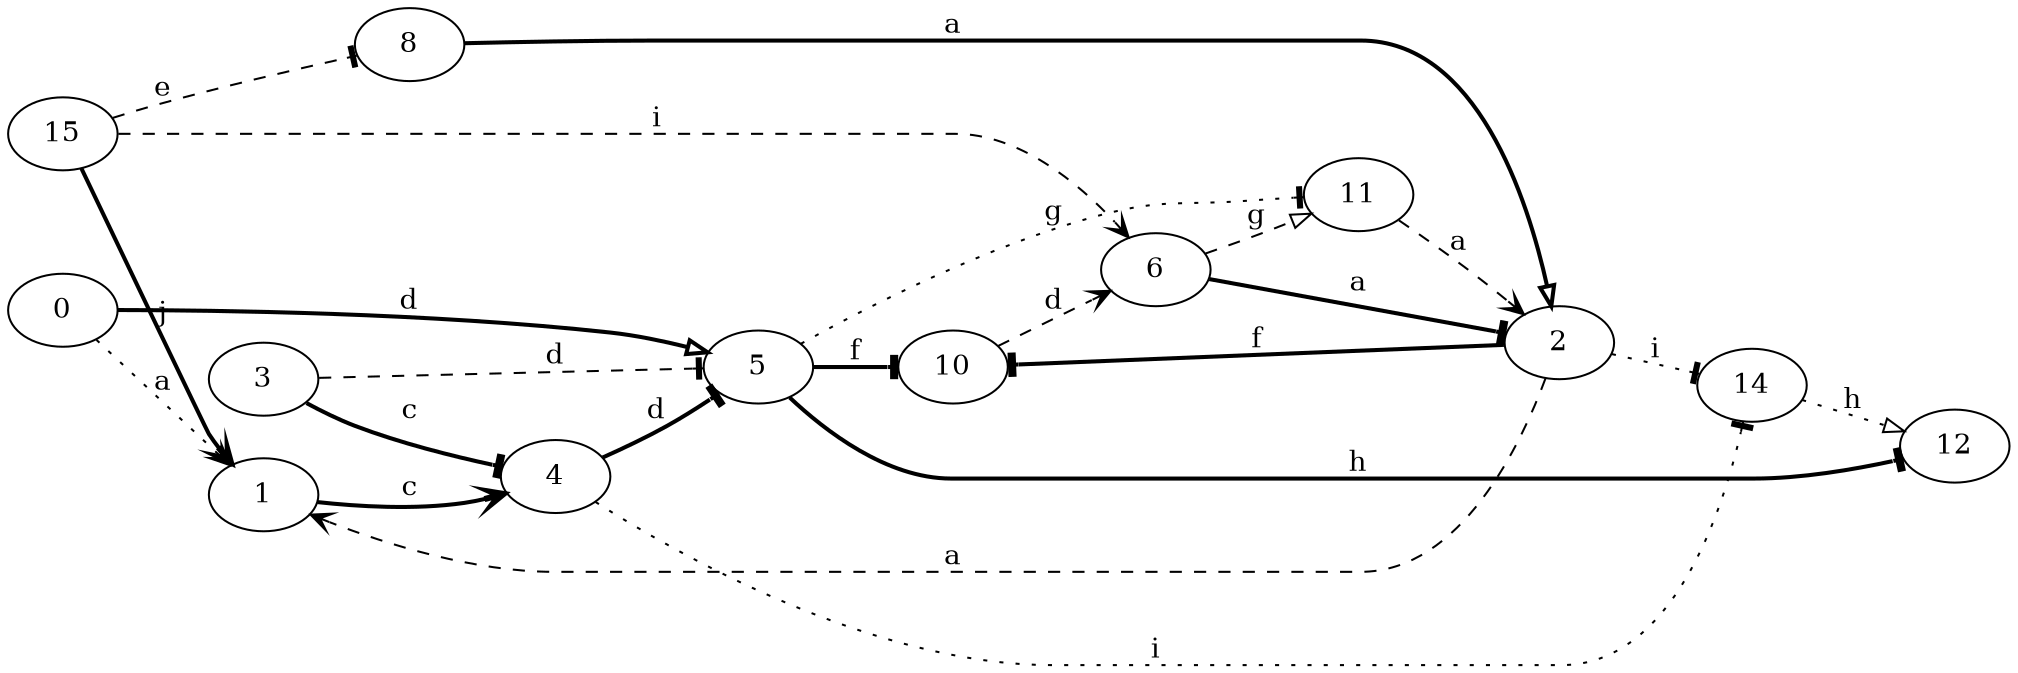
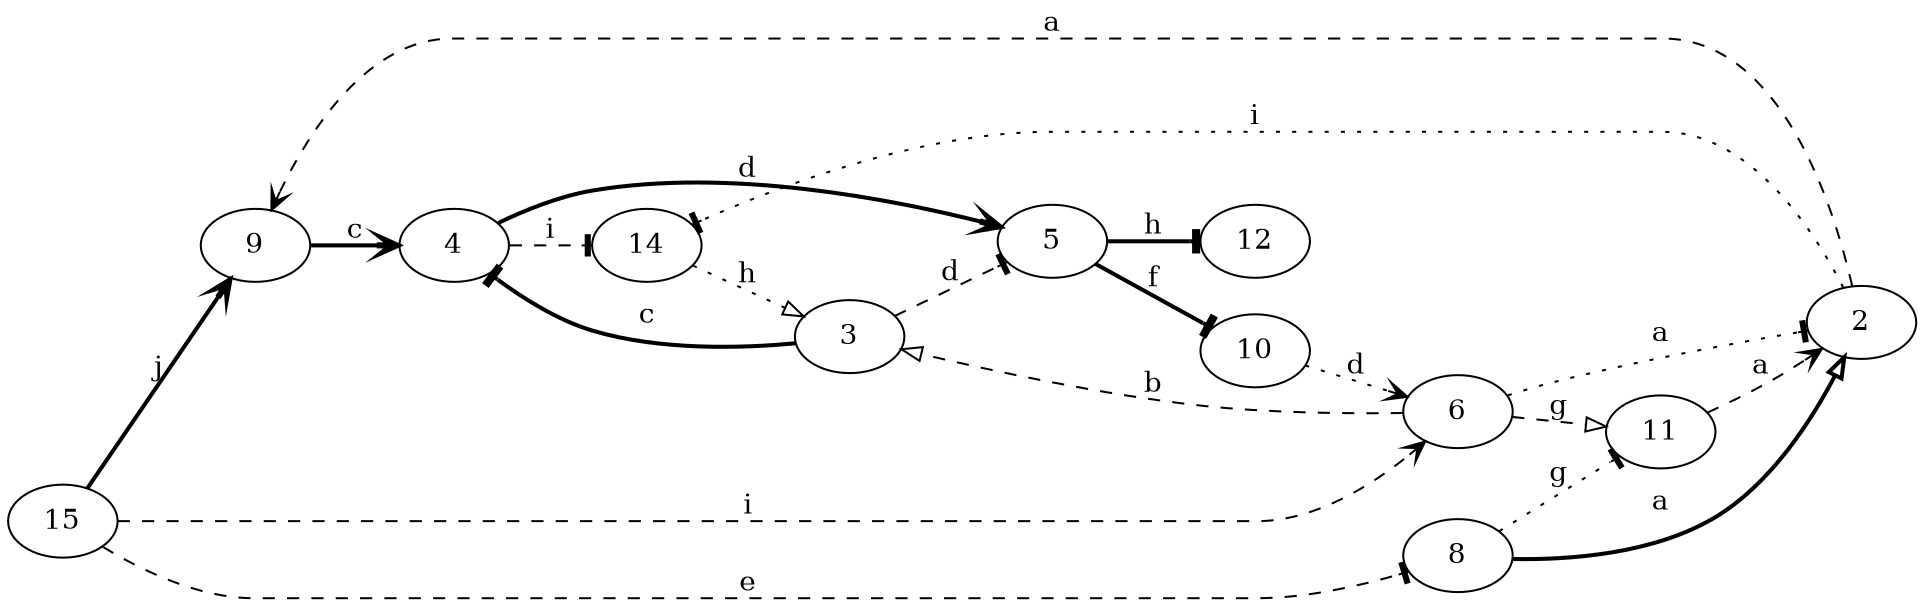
(1037, 235) -> (1555, 497)
(1353, 305) -> (1652, 360)
(63, 310) -> none
(1045, 323) -> (1347, 378)
(1261, 355) -> none
none -> (1160, 401)
(1843, 413) -> (739, 287)
(658, 431) -> (739, 184)
(264, 495) -> (256, 245)
(1219, 665) -> (546, 245)
